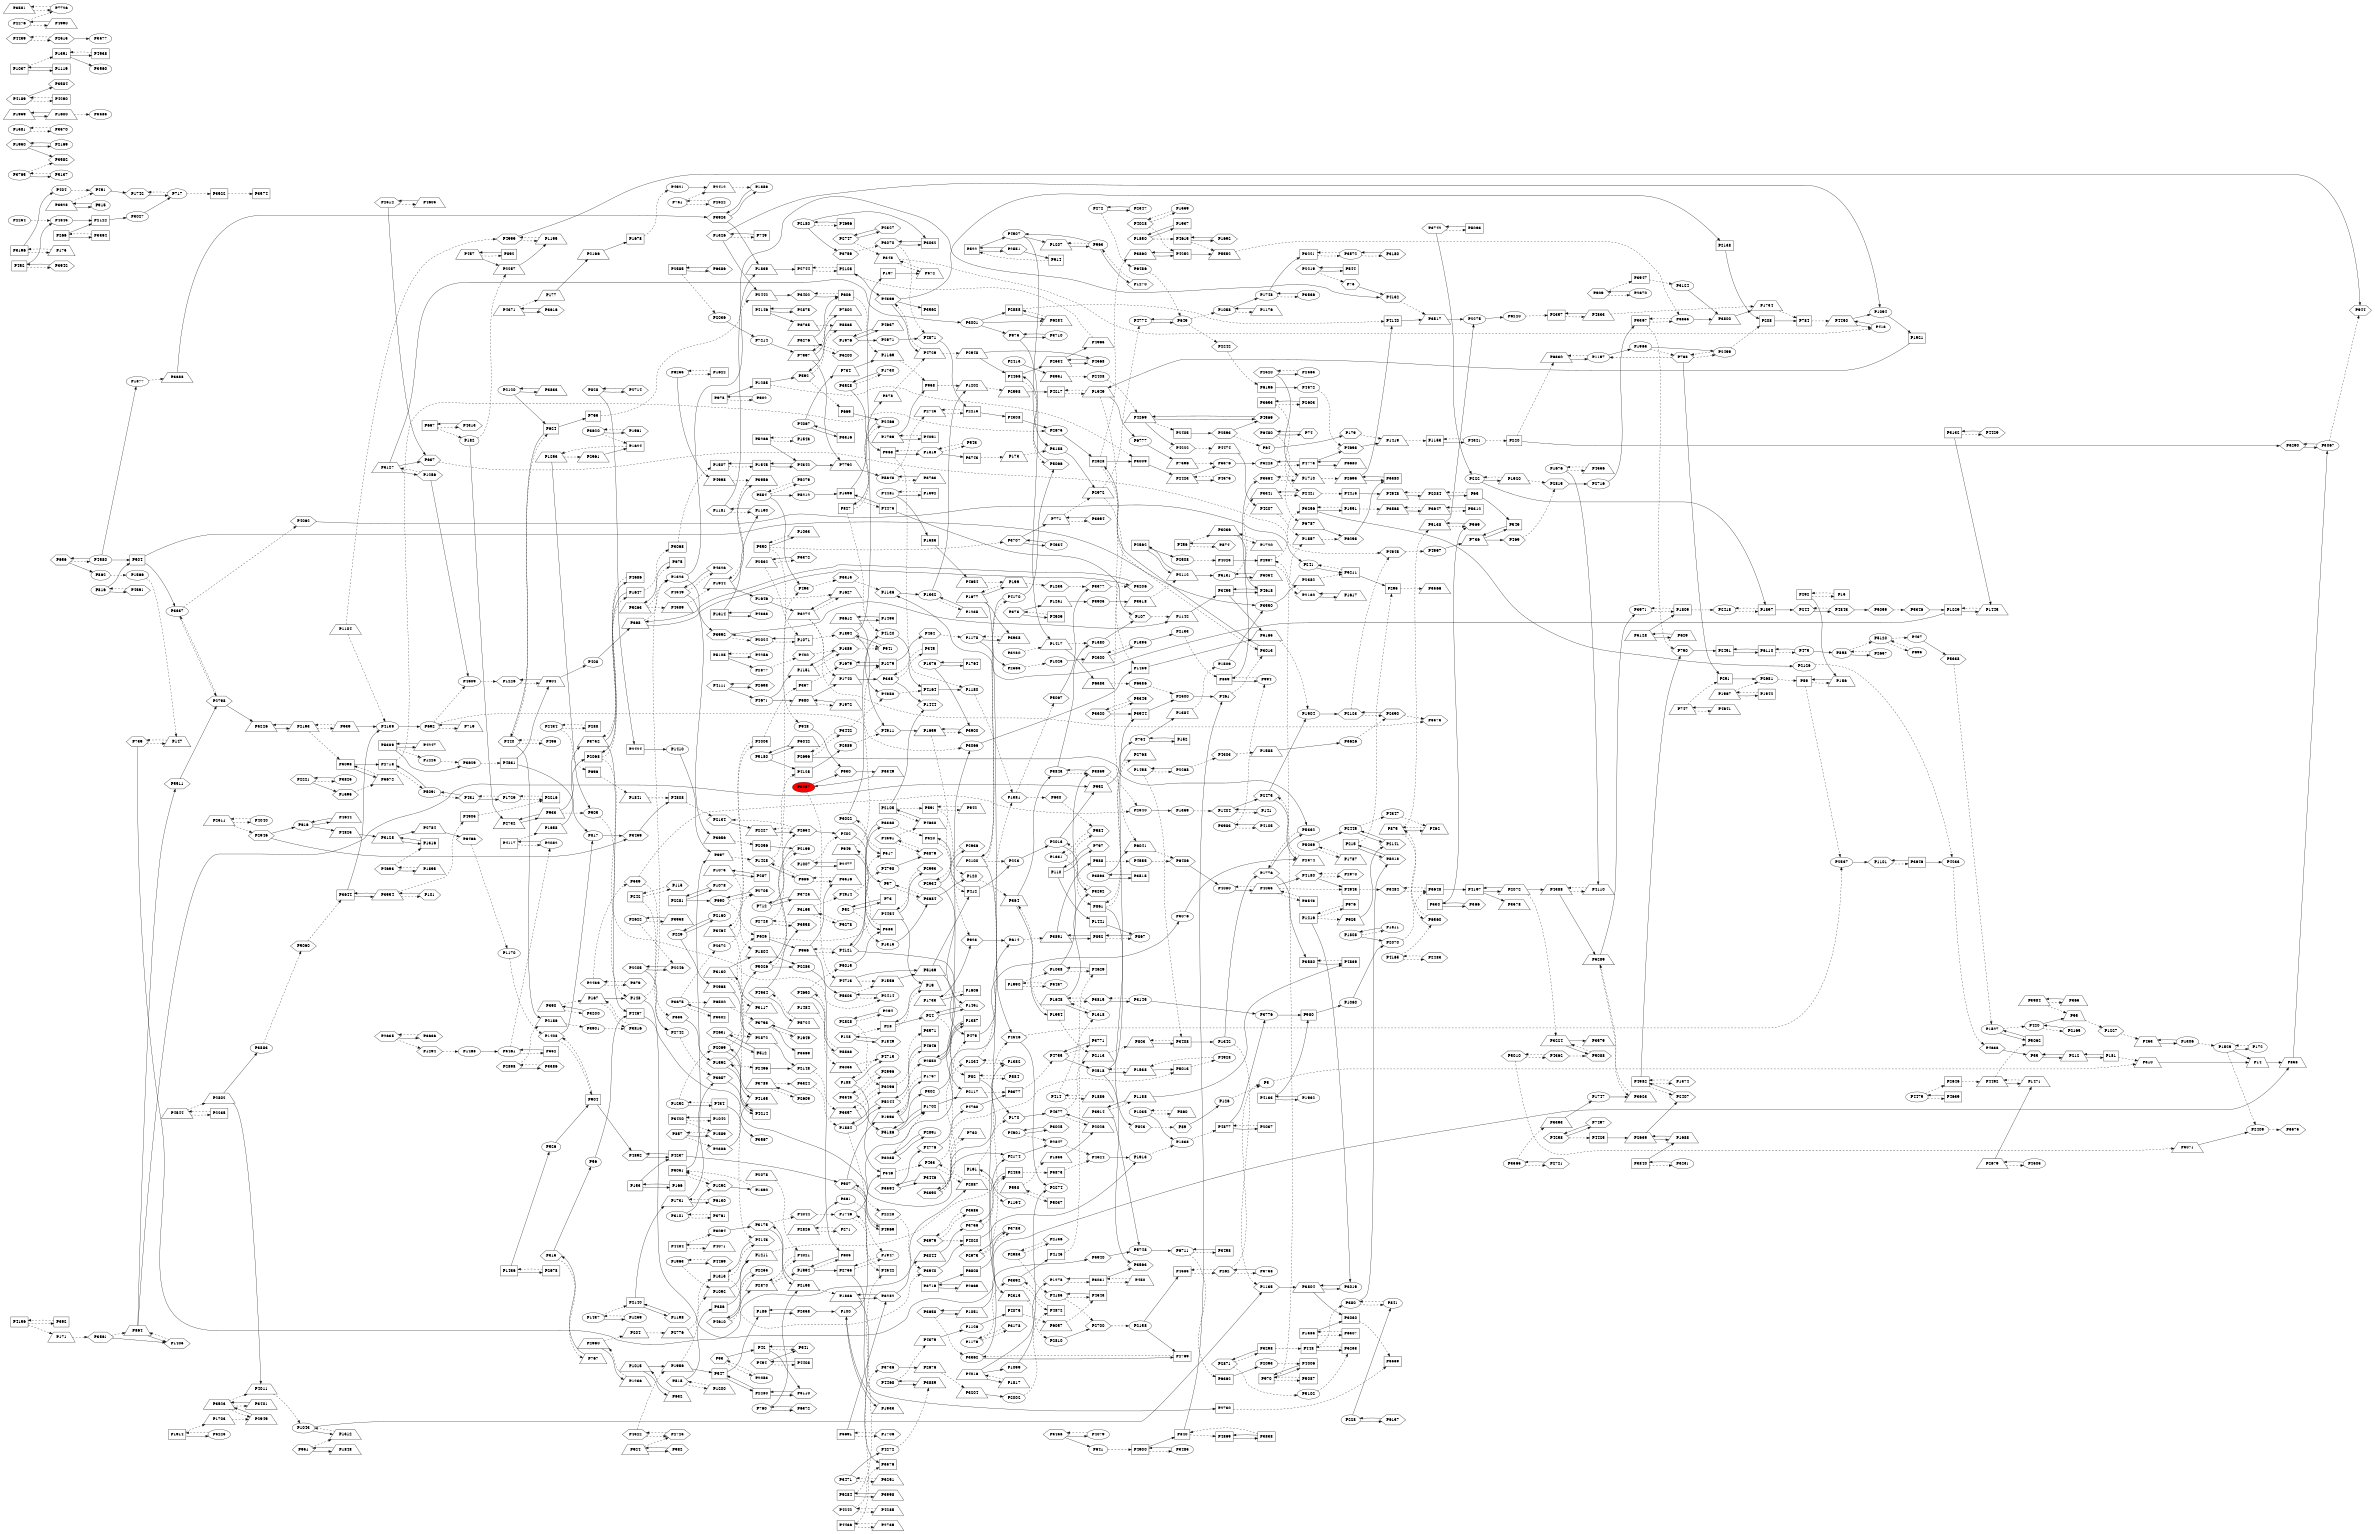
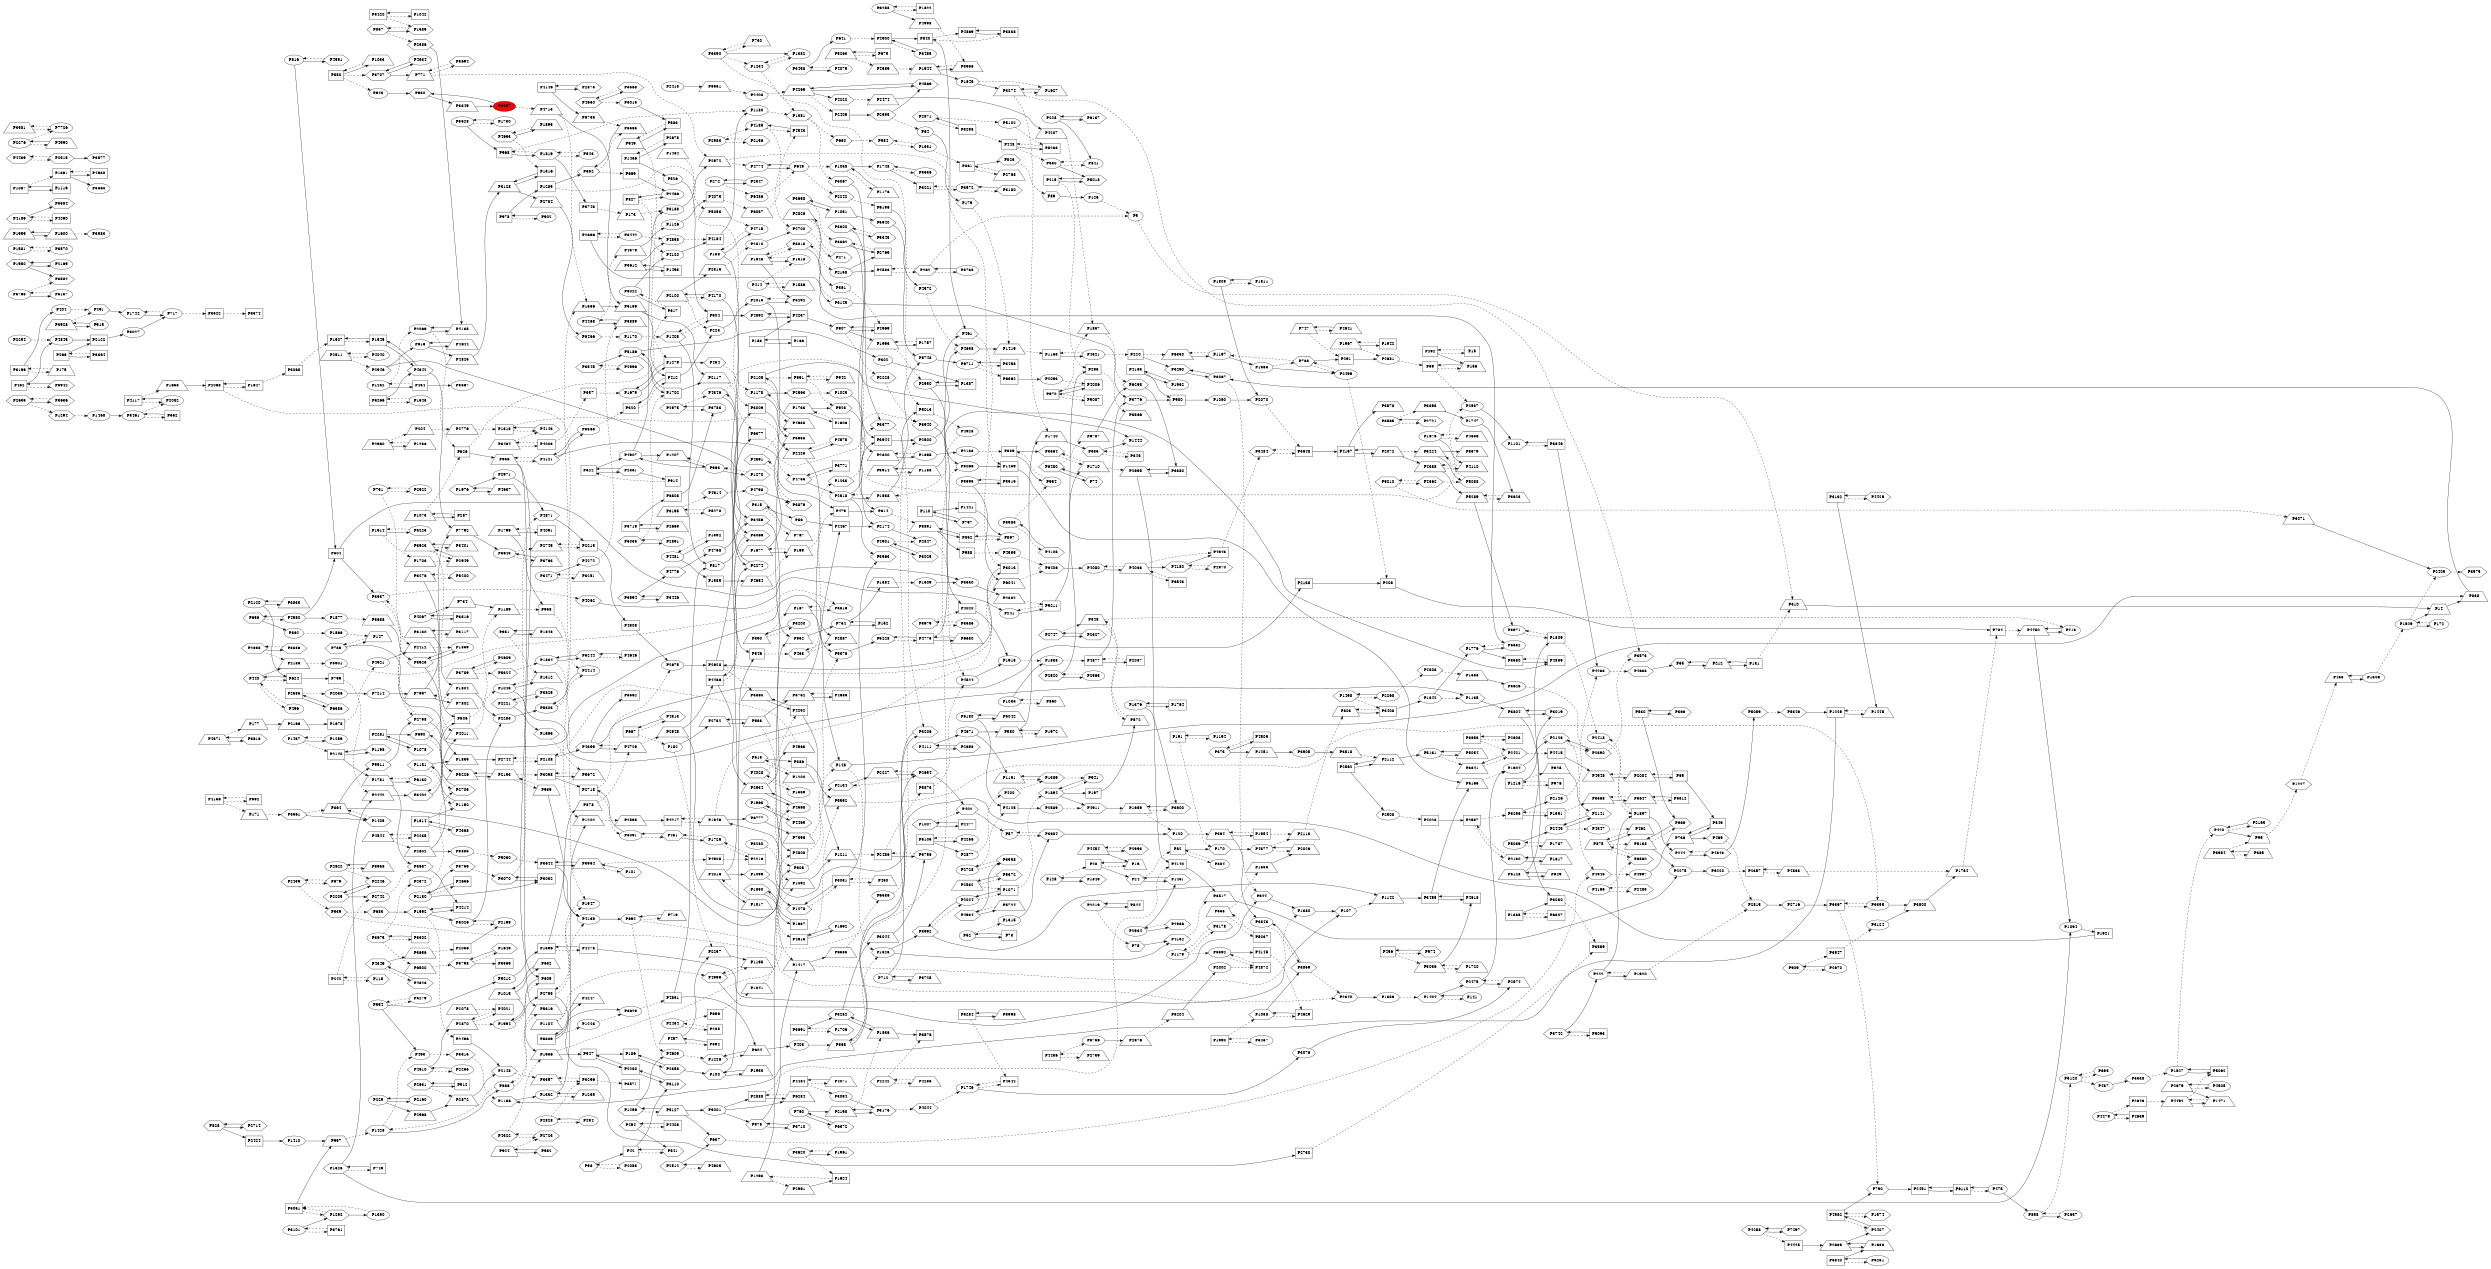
(1078, 517) -> (441, 67)
(1072, 706) -> (1281, 903)
(996, 816) -> (736, 481)
